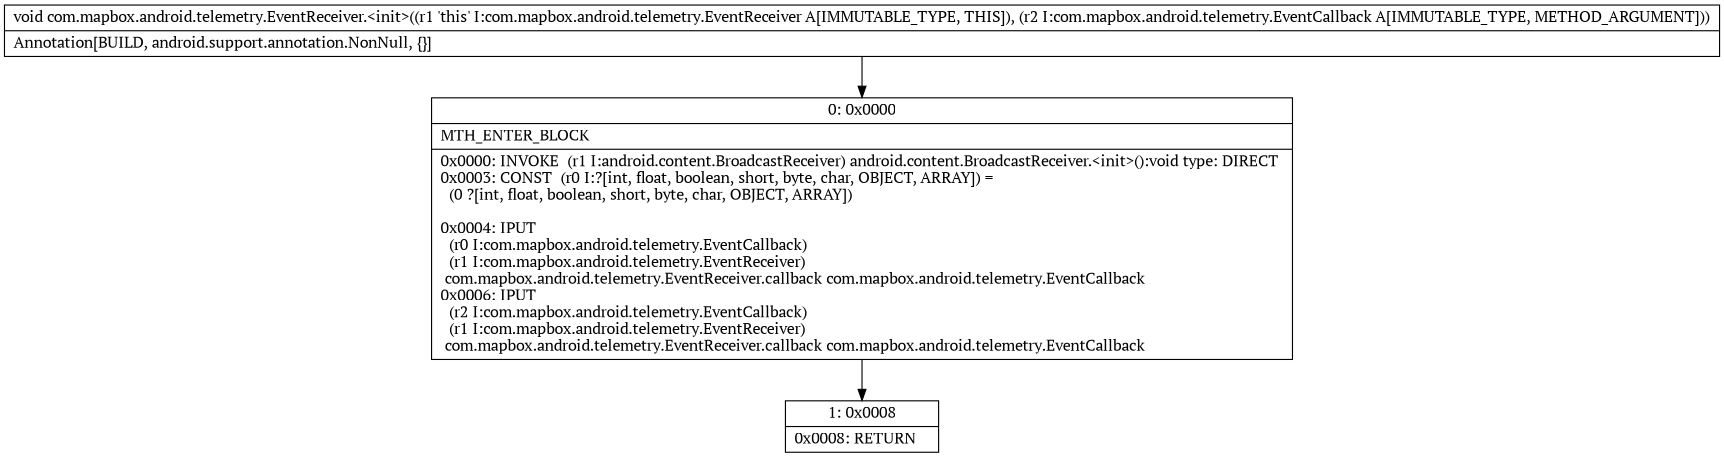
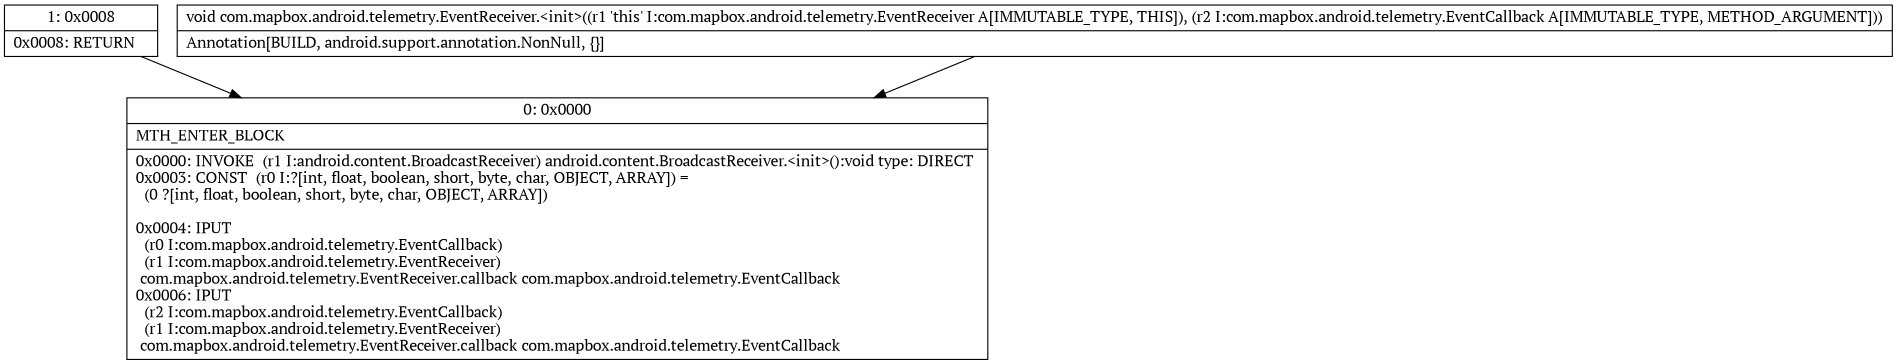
(862, 374) -> (186, 75)
